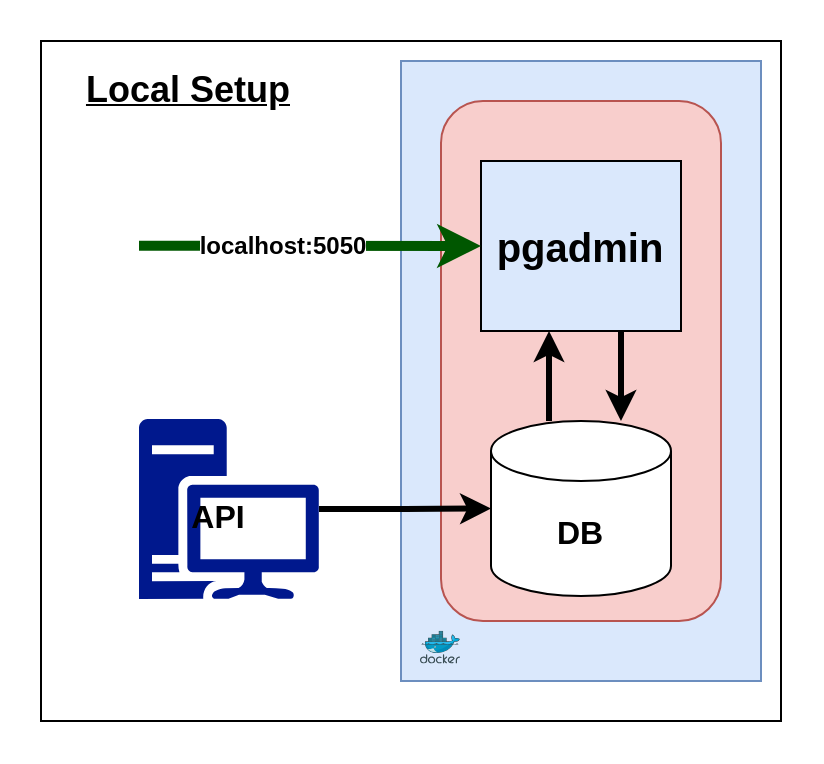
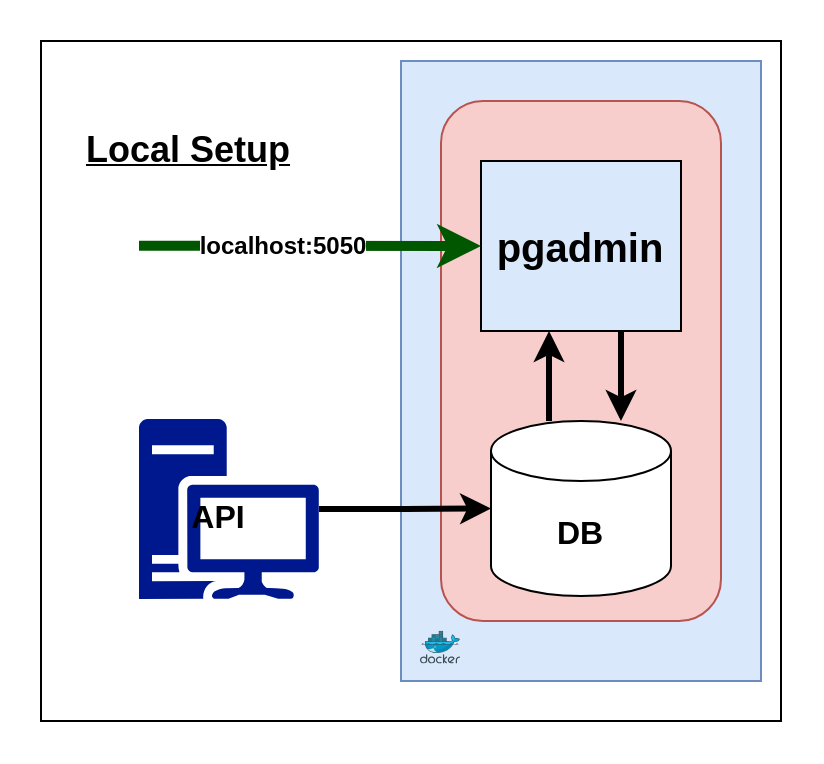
(189, 91) -> (189, 151)
